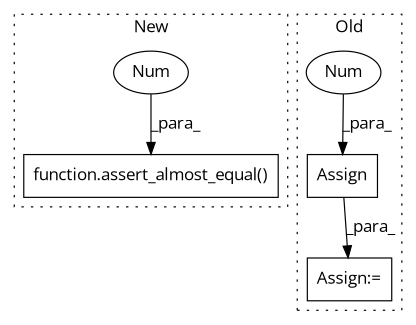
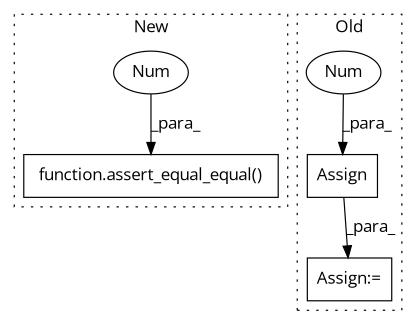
(151, 176) -> (151, 176)
